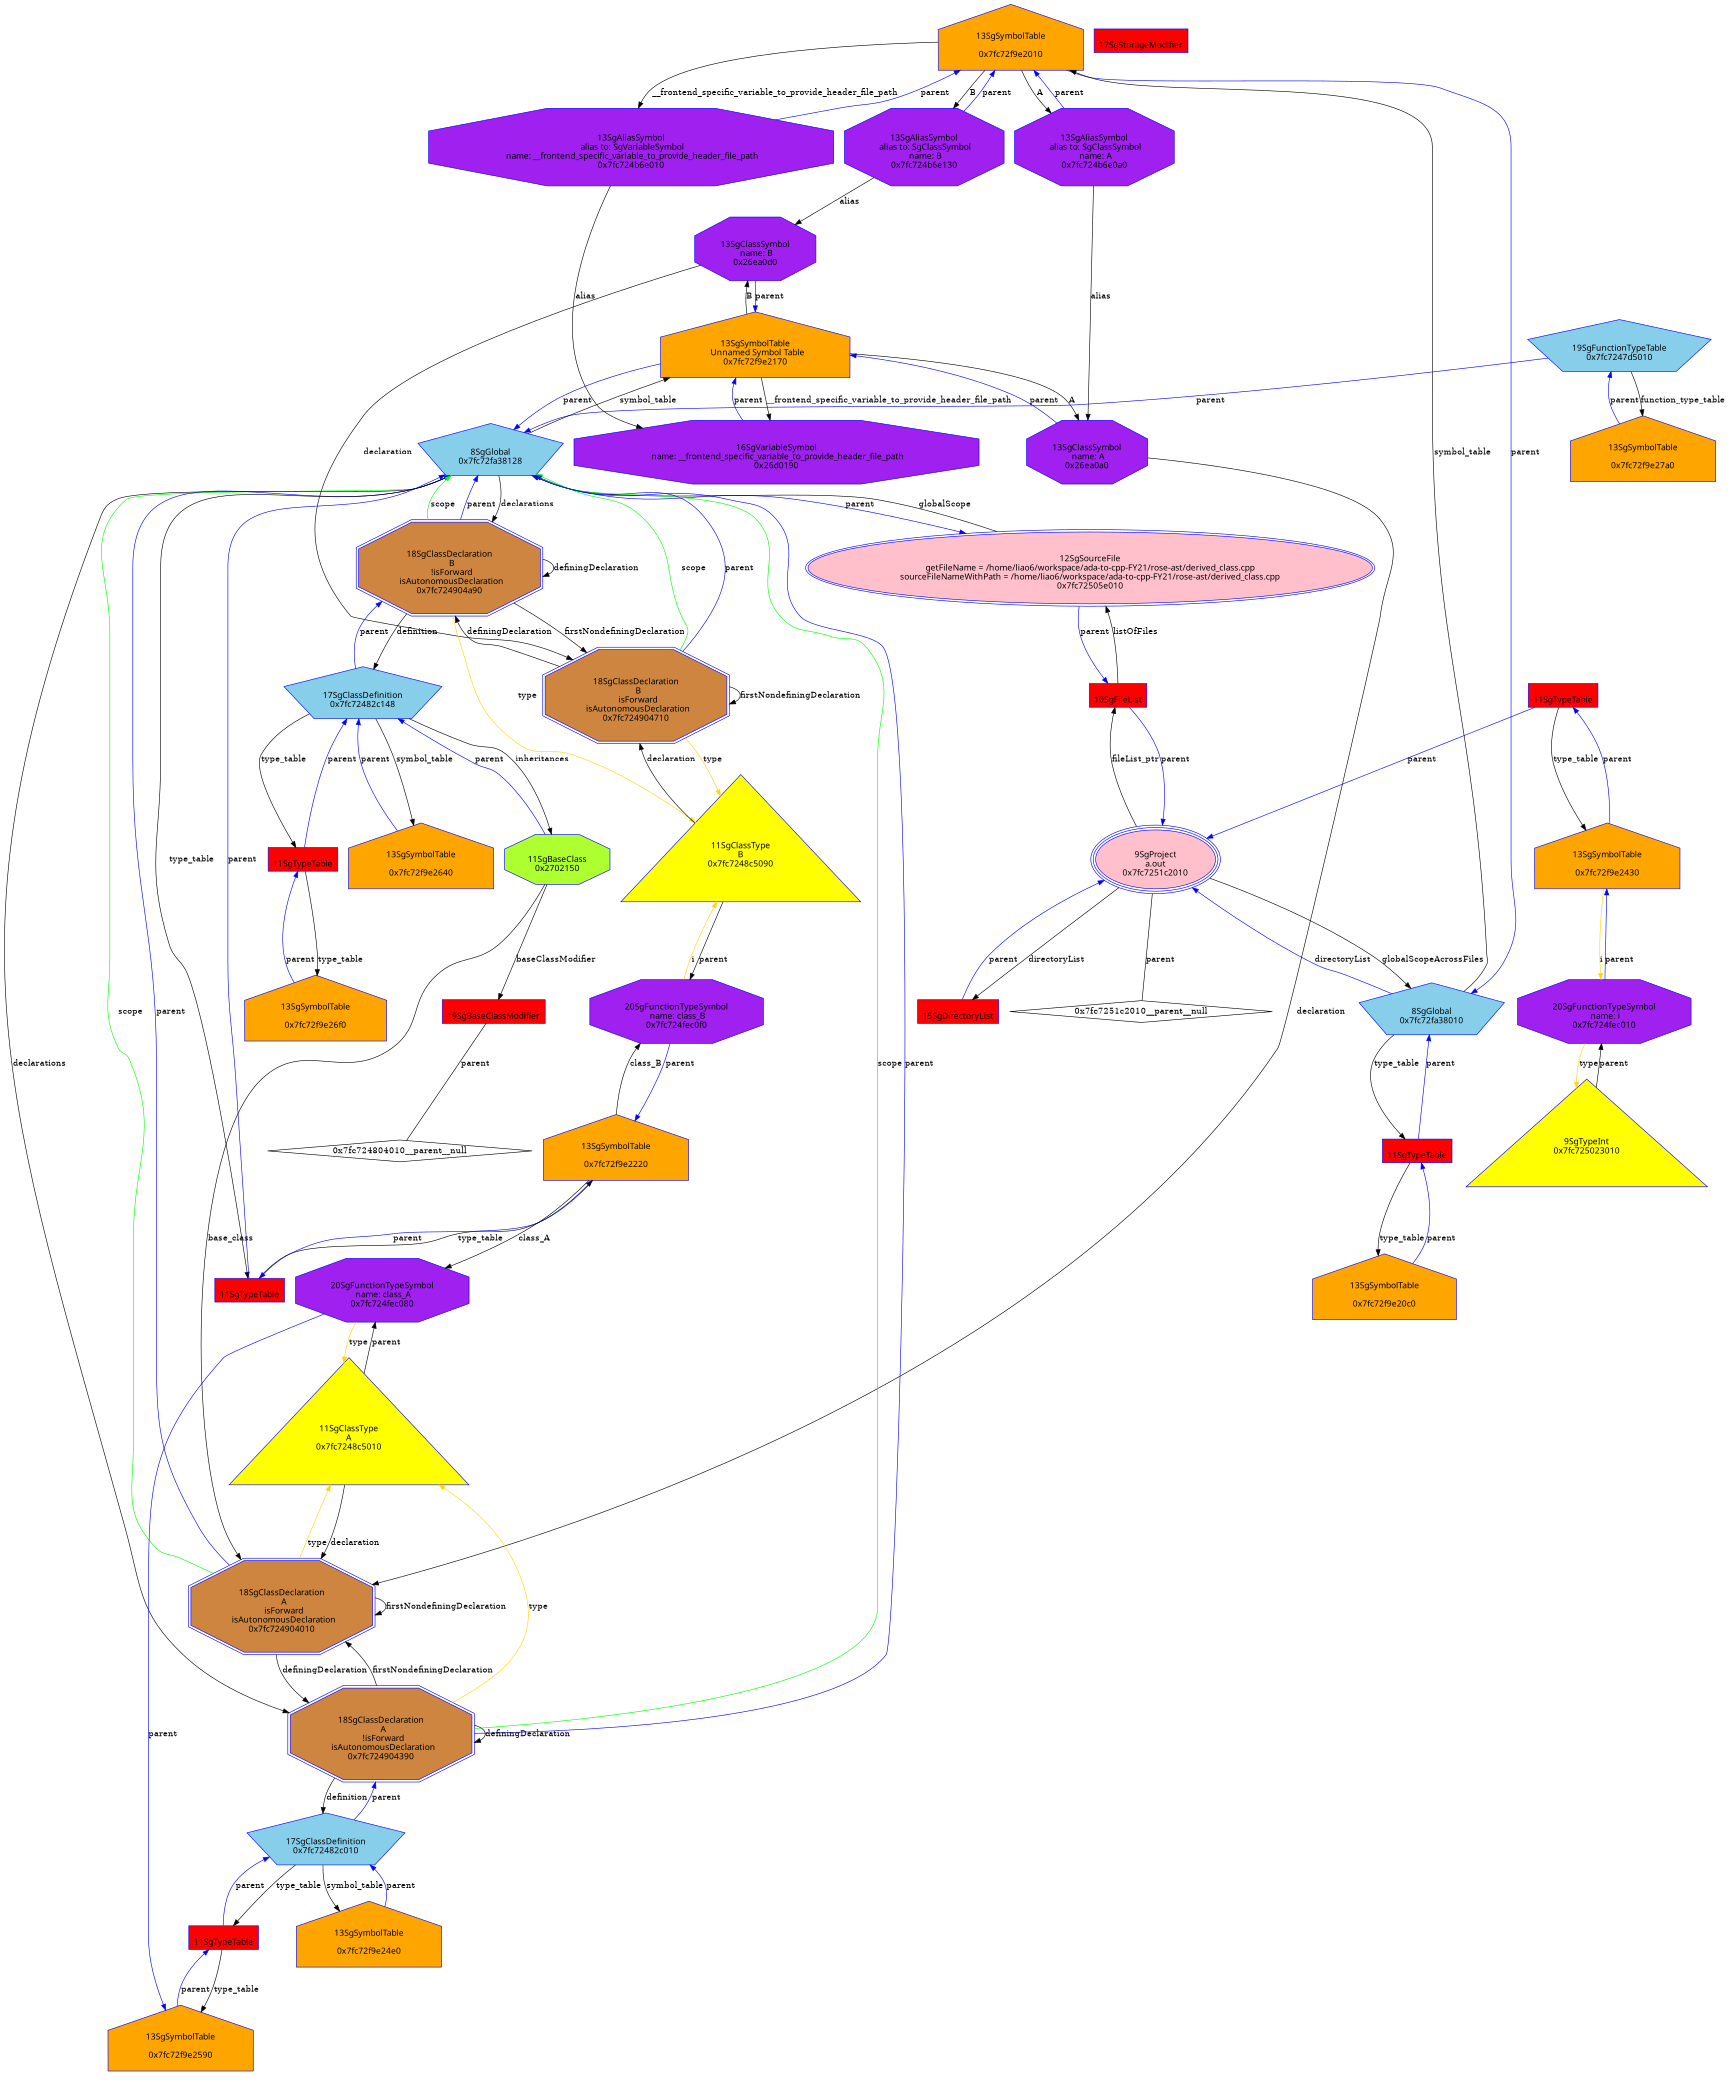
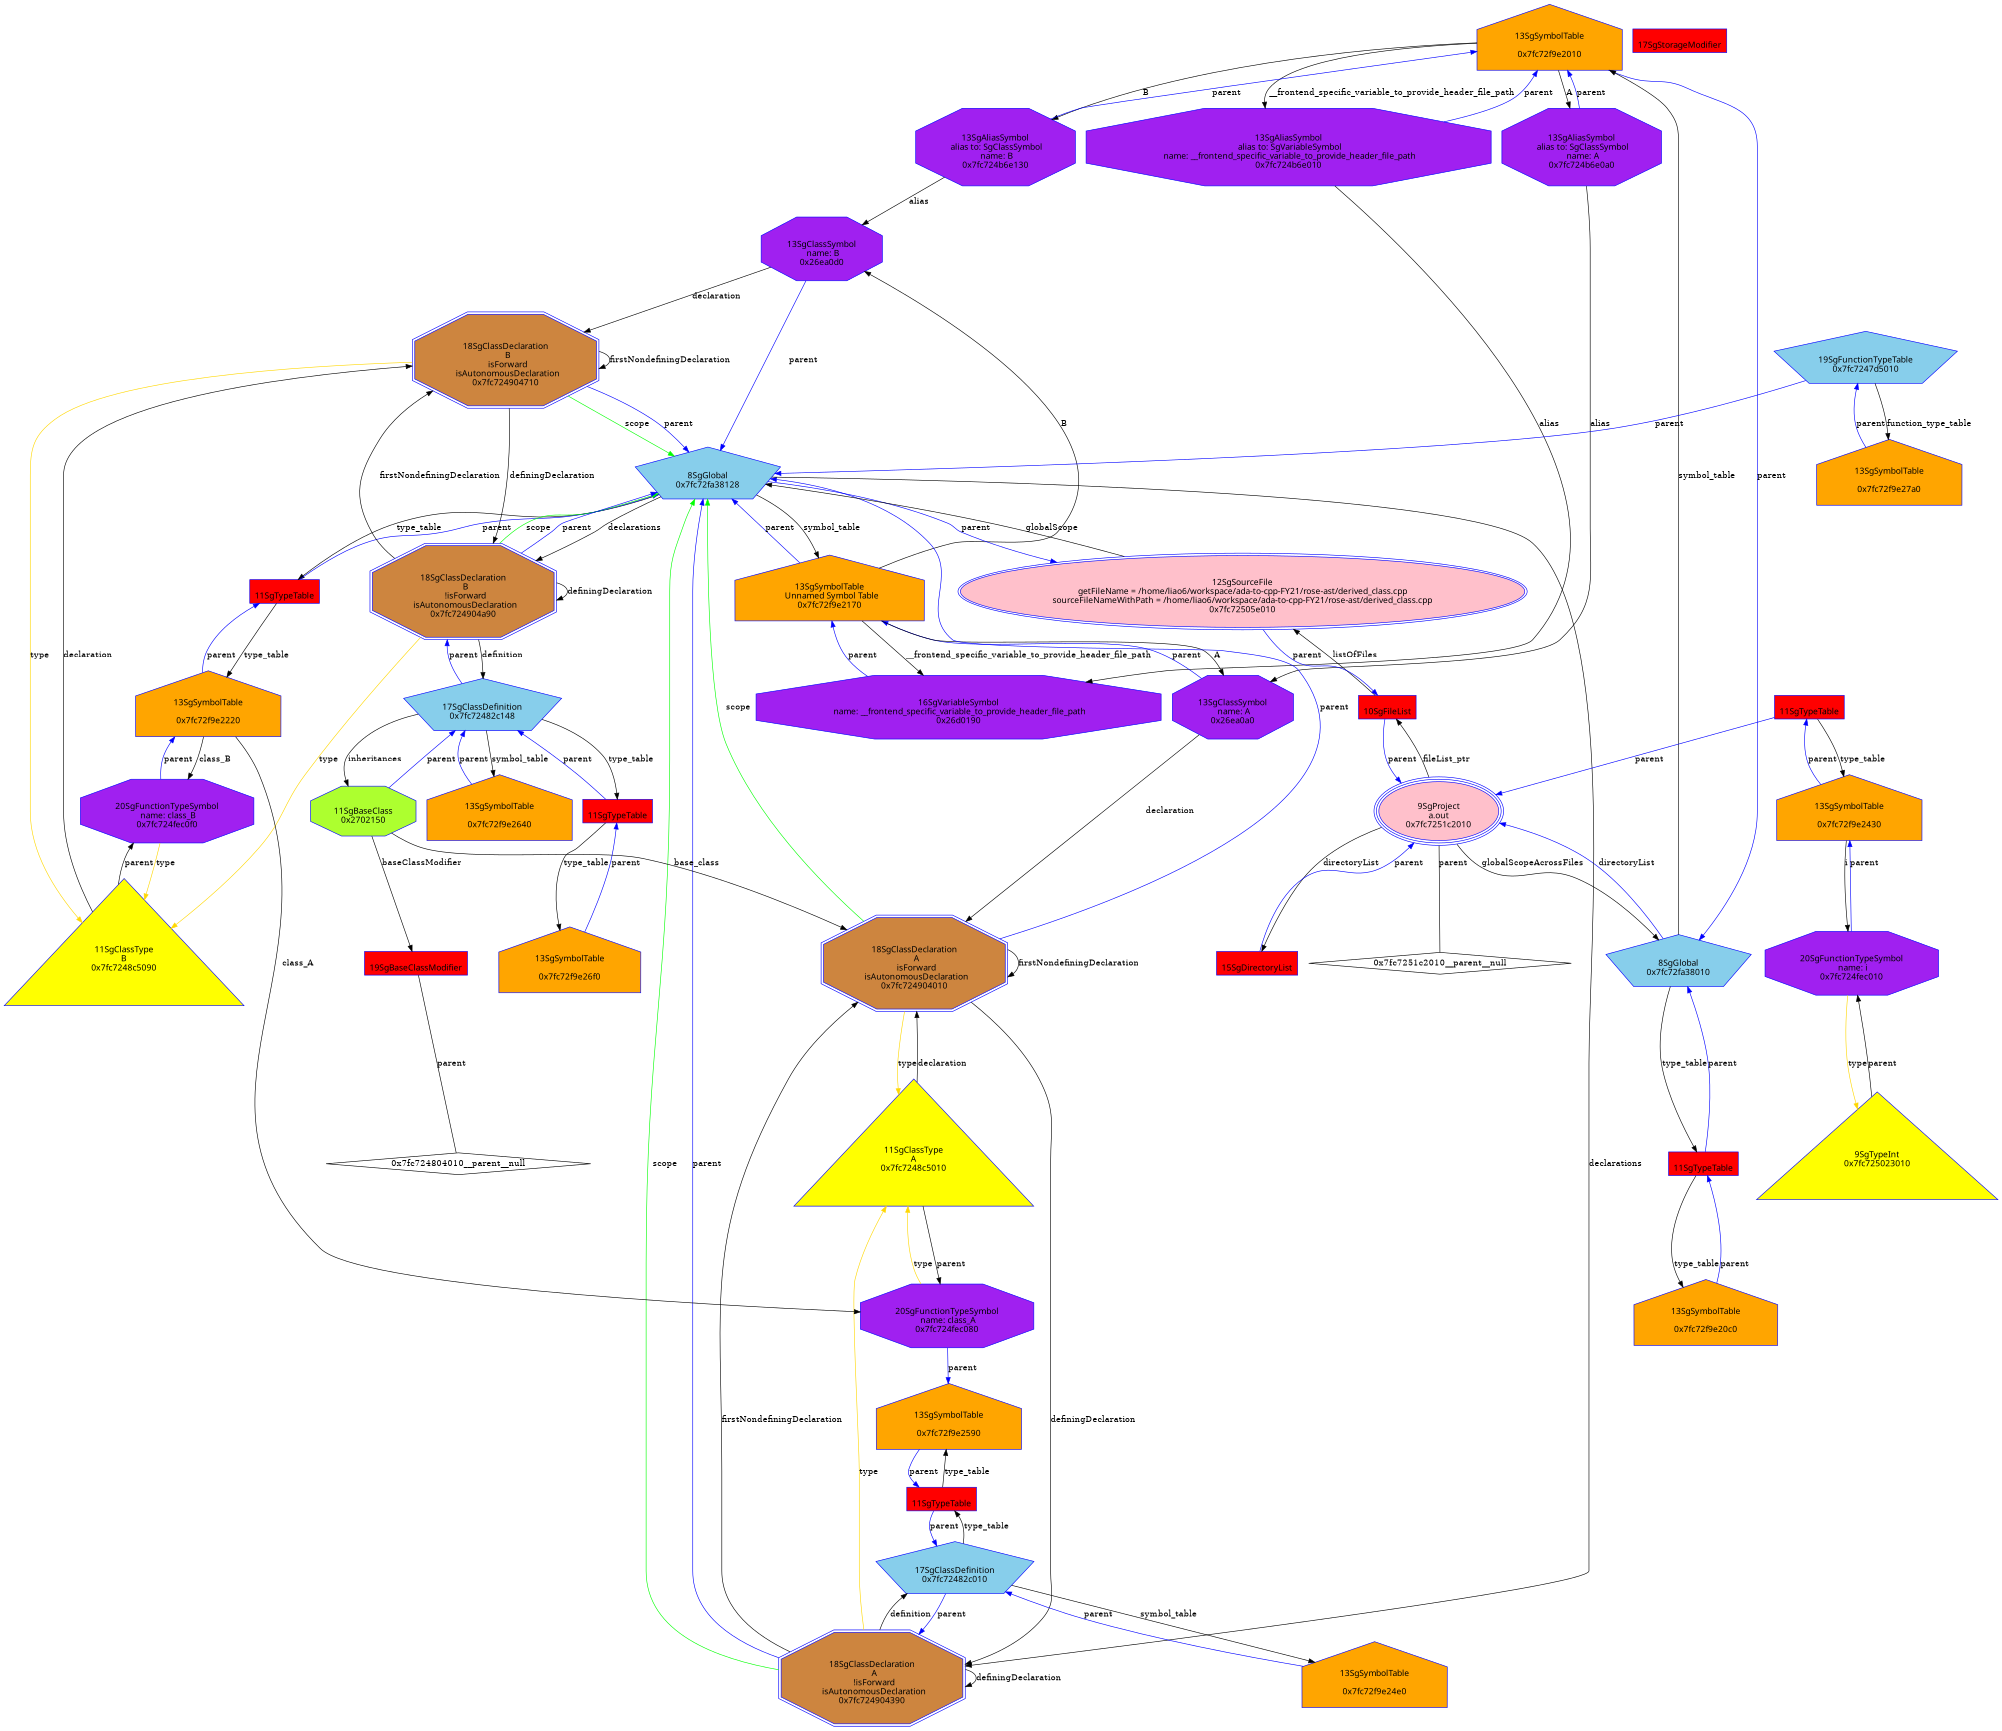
(755, 293) -> (765, 363)
(1600, 931) -> (1845, 883)
(693, 960) -> (166, 863)
